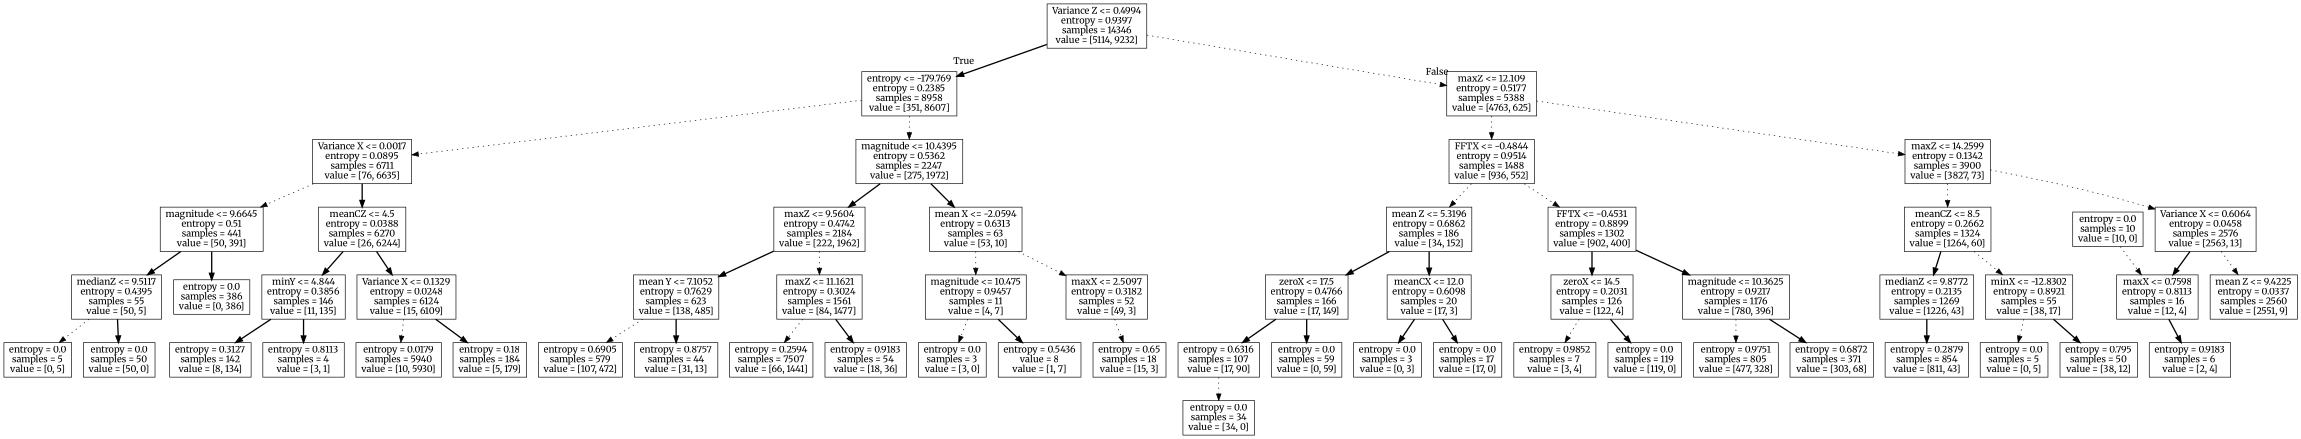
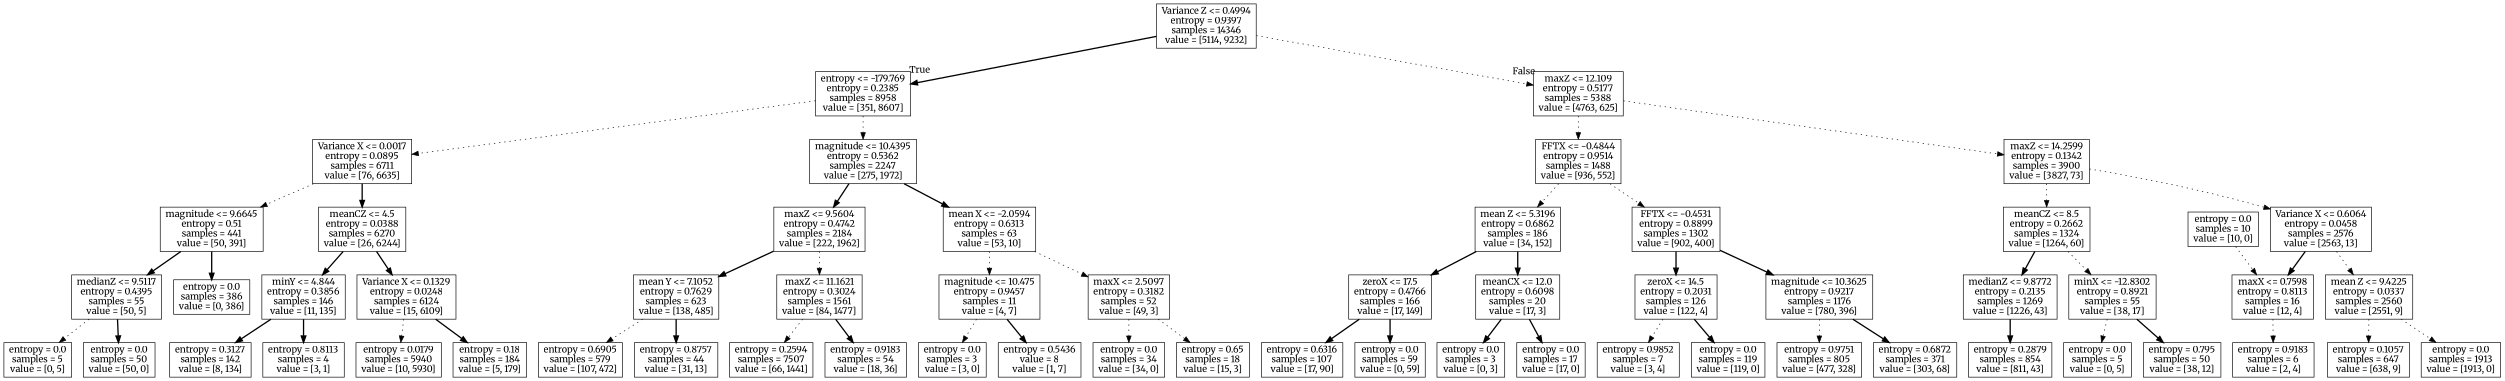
(2173, 328) -> (2273, 328)
none -> (2368, 360)
none -> (2461, 360)
(1219, 386) -> (1129, 328)
